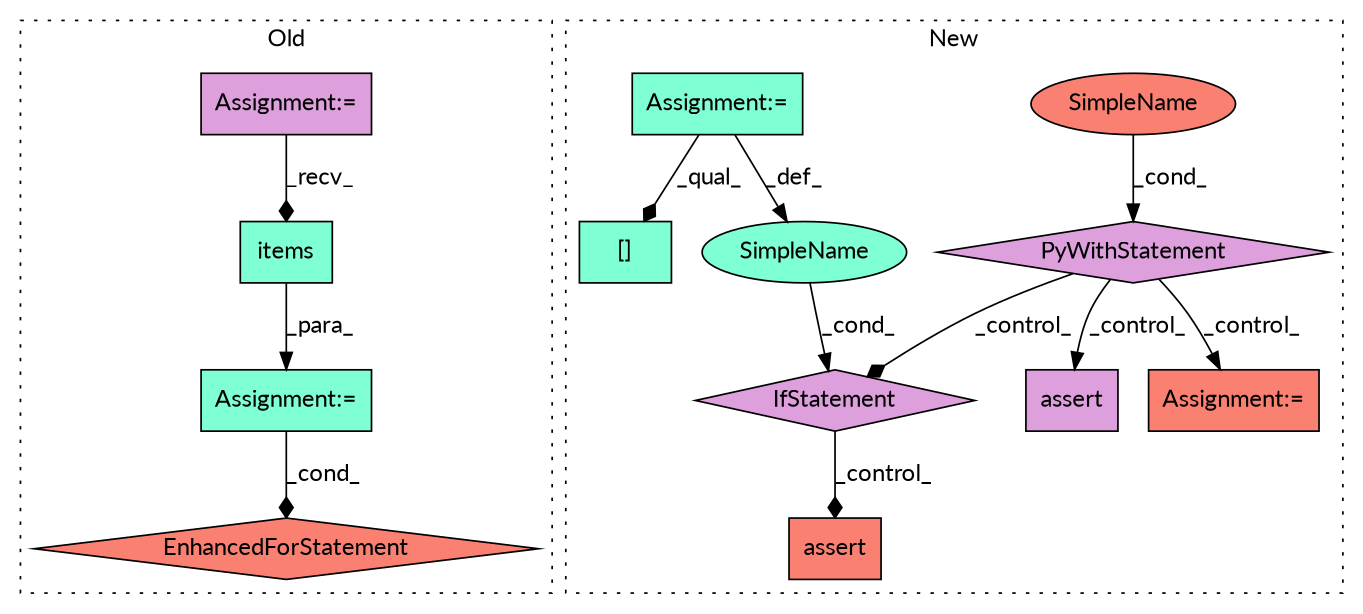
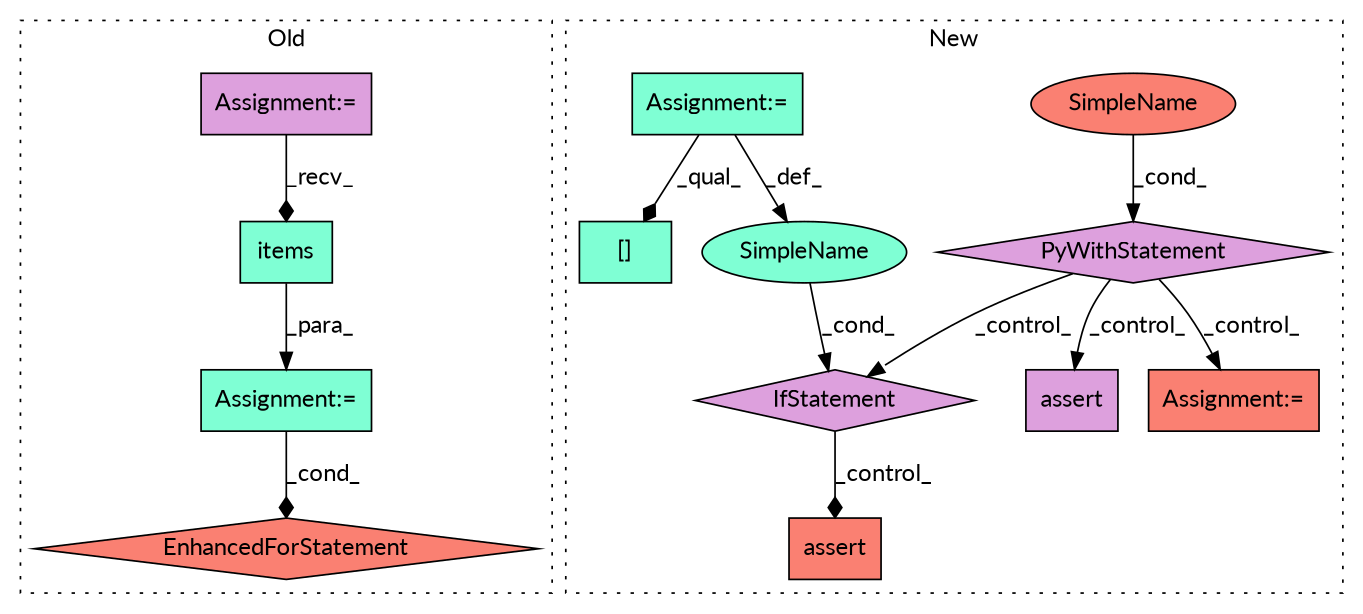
(976, 313) -> (976, 313)
